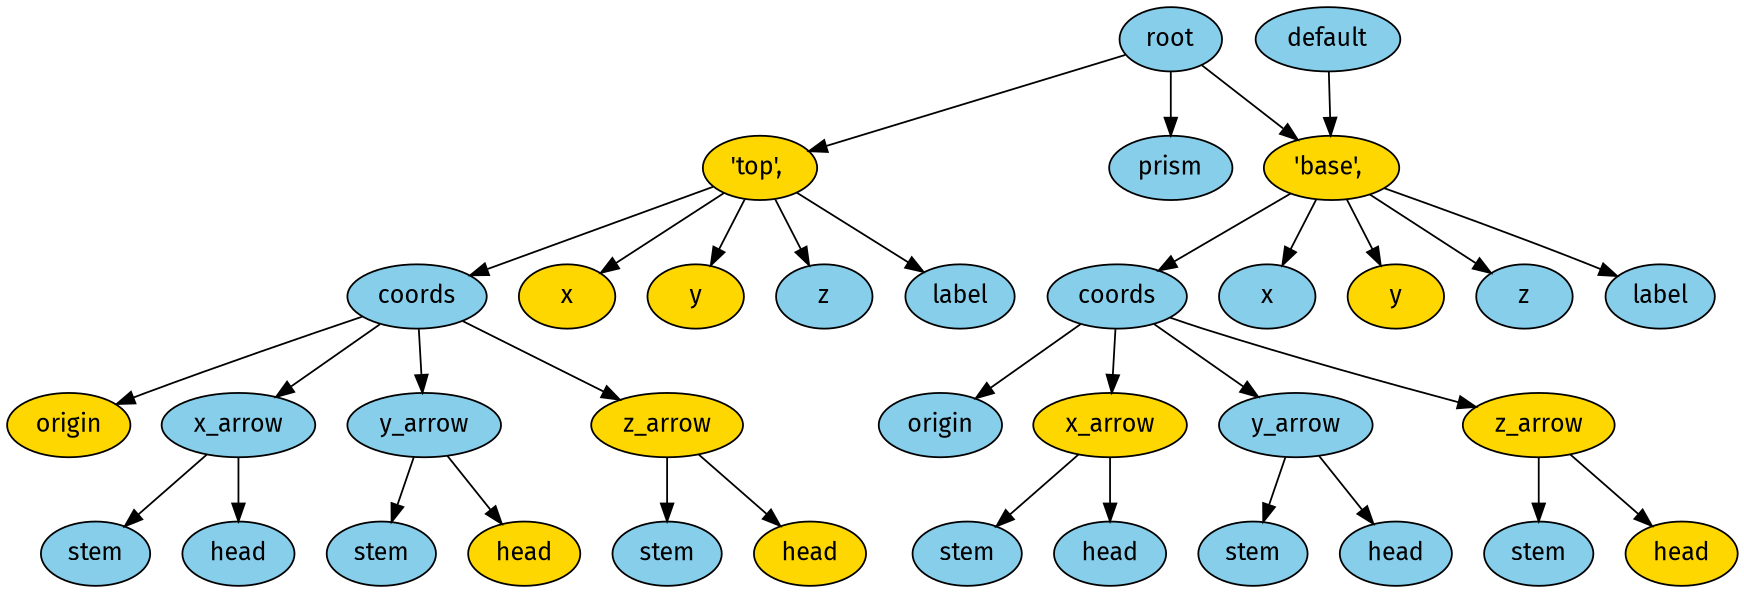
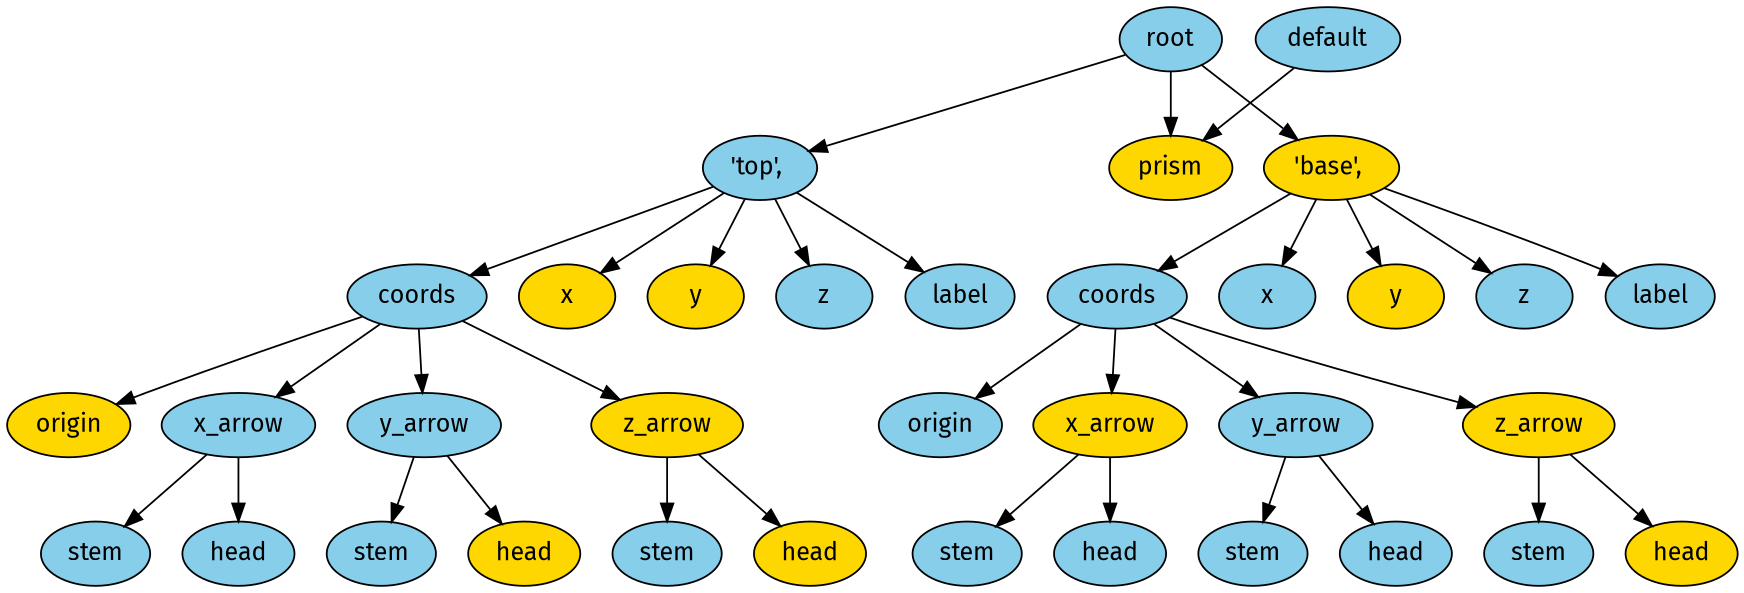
(1330, 95) -> (1260, 95)
(760, 168) -> (760, 168)
(1171, 168) -> (1171, 168)
